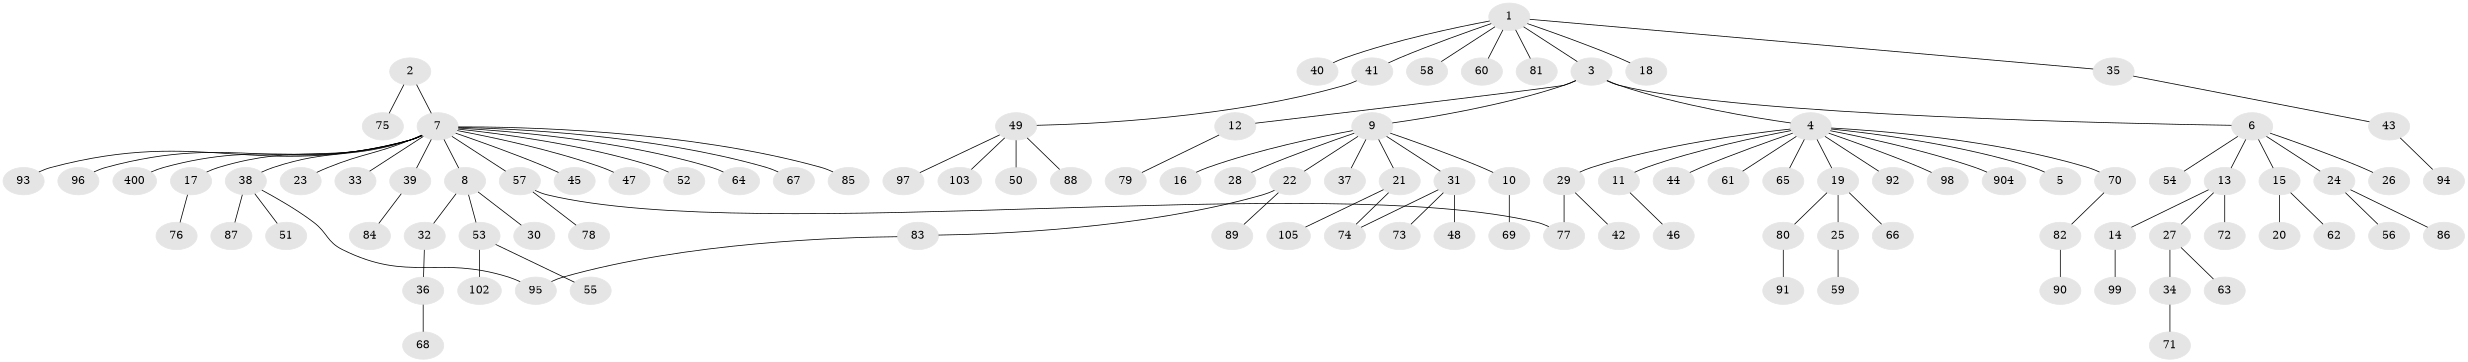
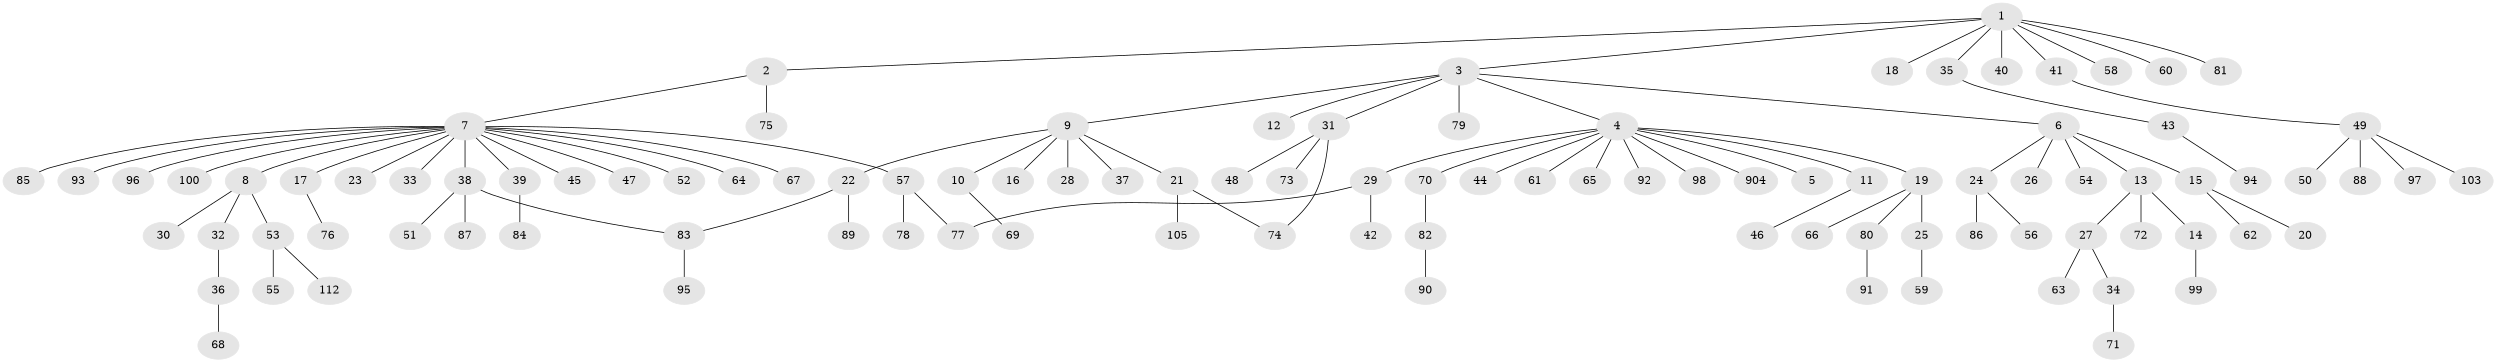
none -> (1384, 44)
(1181, 154) -> (1459, 99)
(1413, 154) -> (1394, 99)
(135, 181) -> (190, 181)
(381, 263) -> (571, 216)
(480, 291) -> (330, 291)
